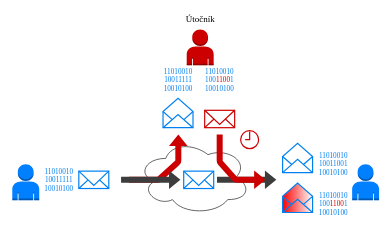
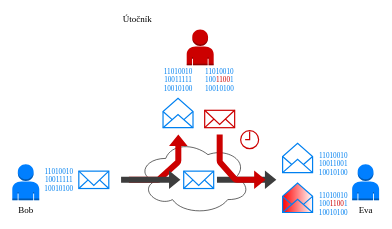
(200, 18) -> (137, 18)
none -> (26, 210)
none -> (366, 210)
